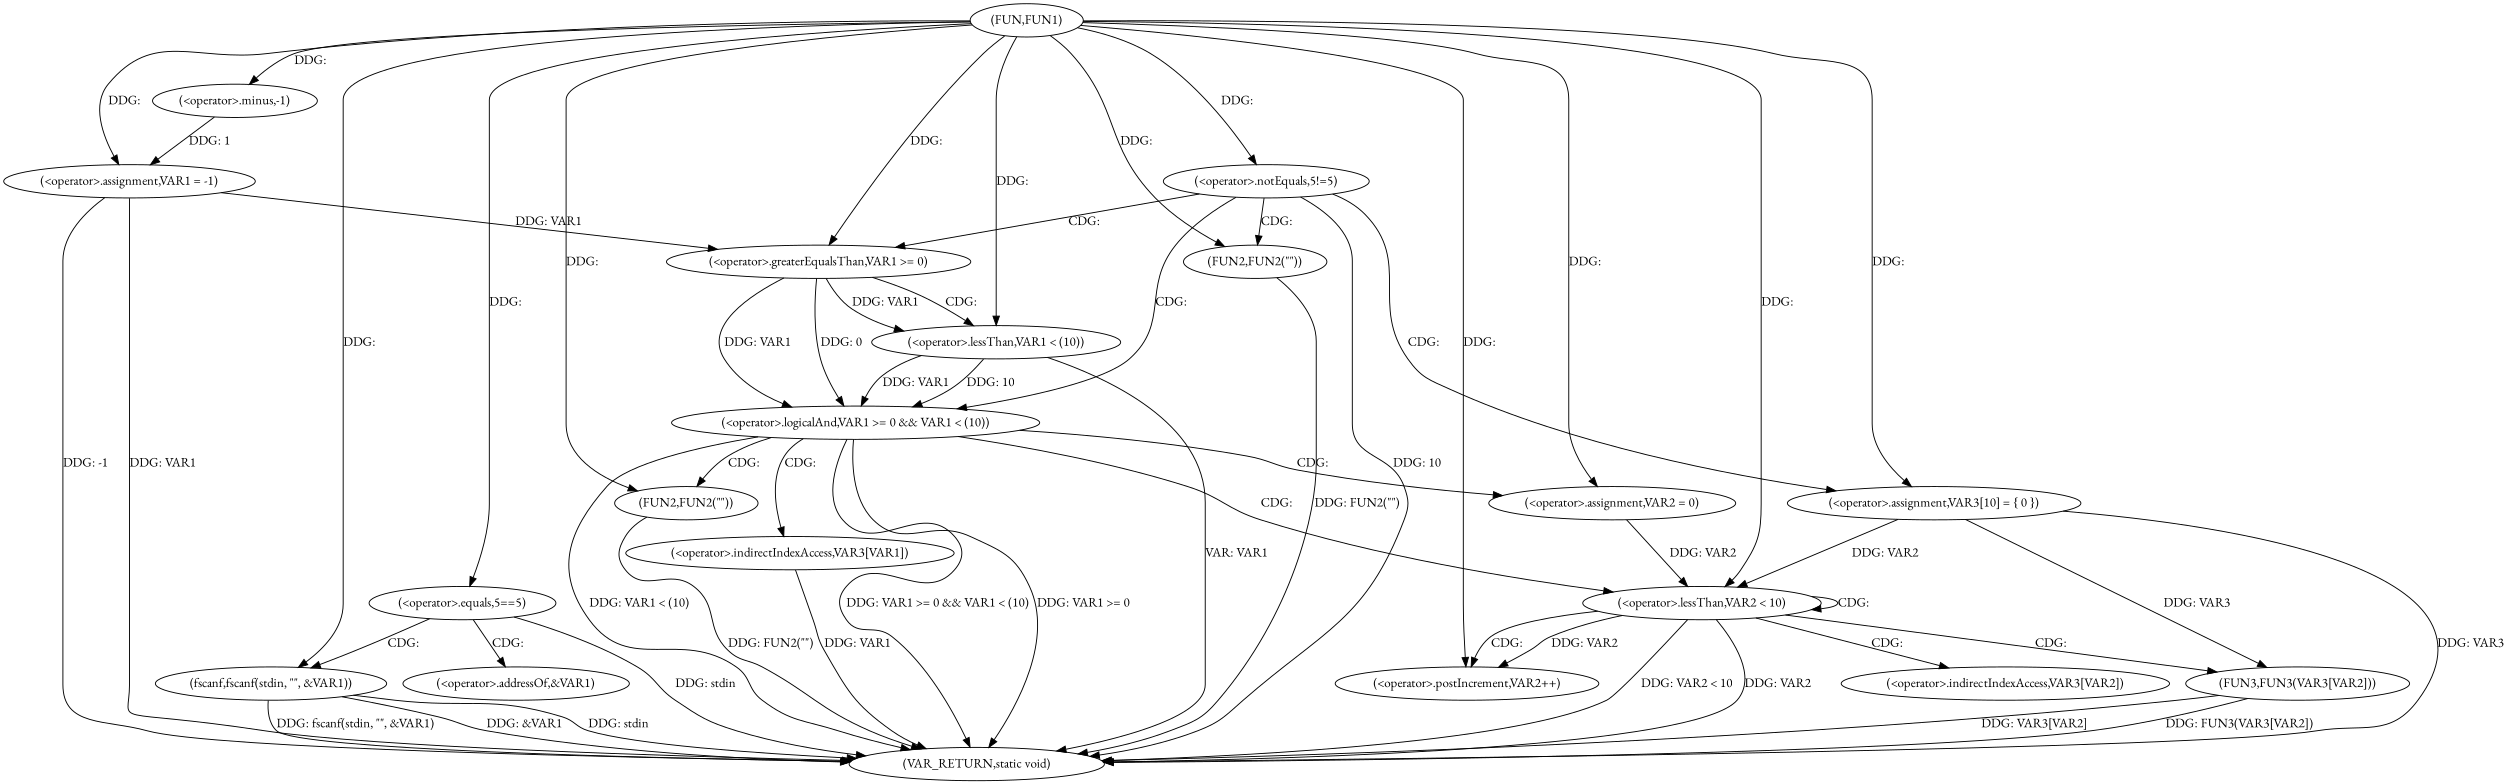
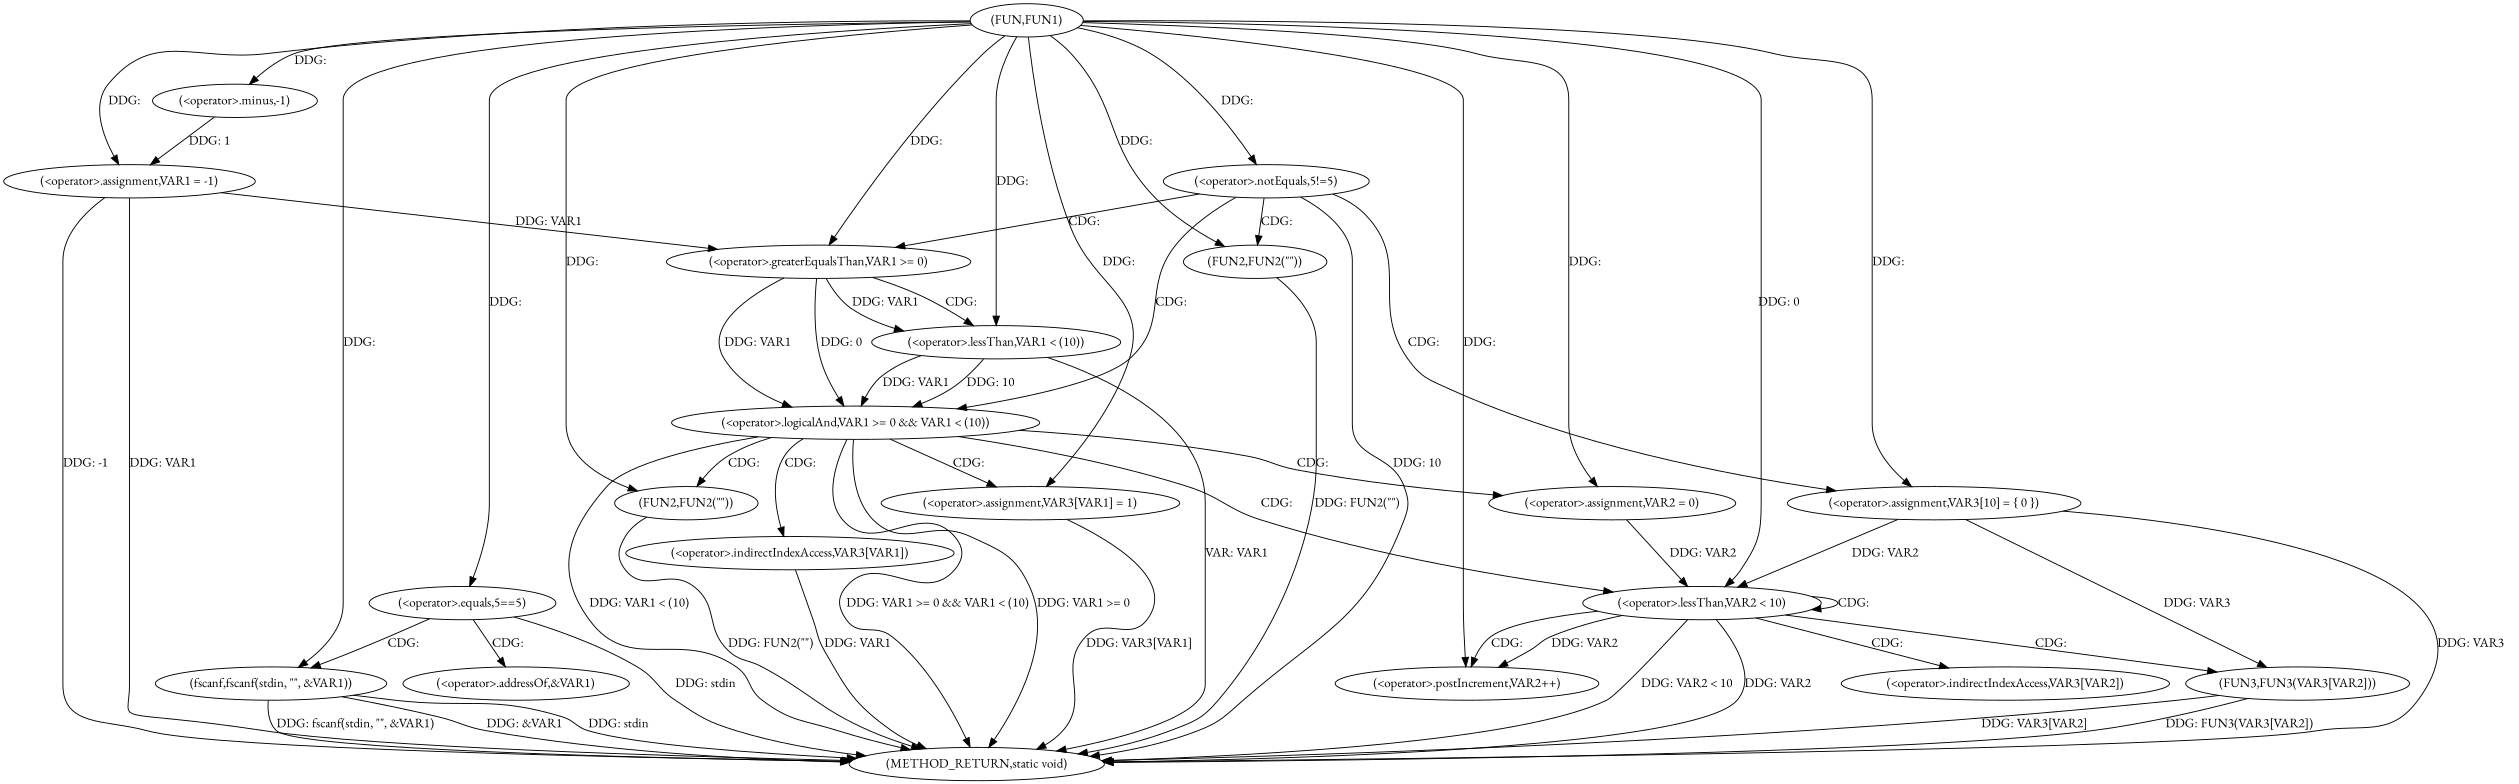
(1779, 302) -> (1779, 302)
none -> (1030, 503)
(977, 764) -> (977, 764)
